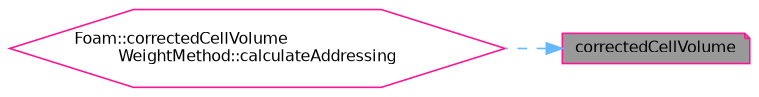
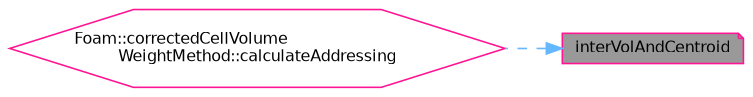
(656, 48) -> (653, 48)
